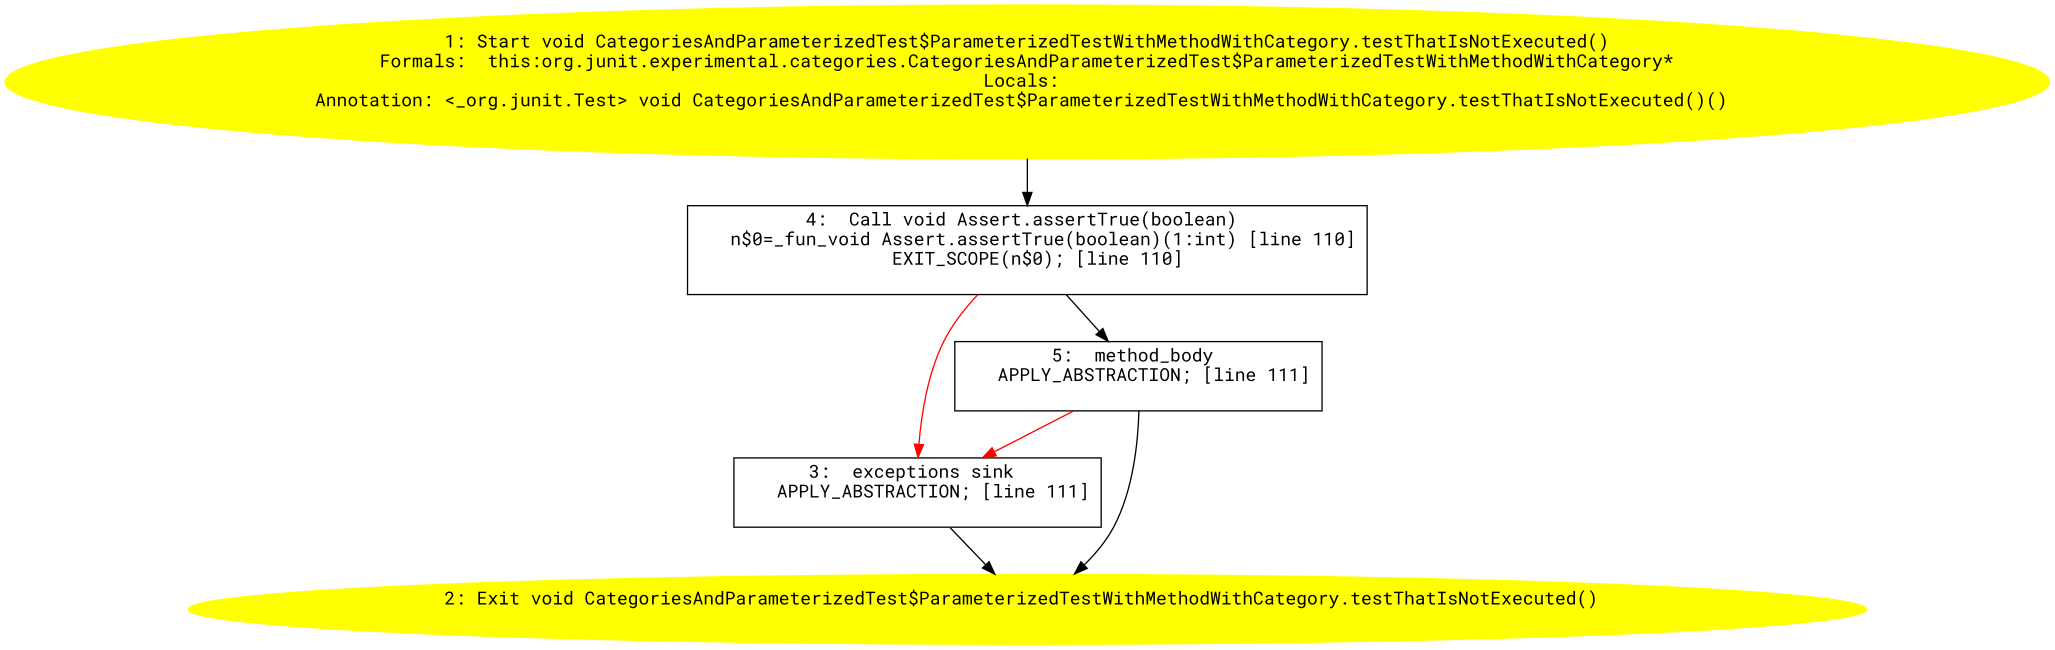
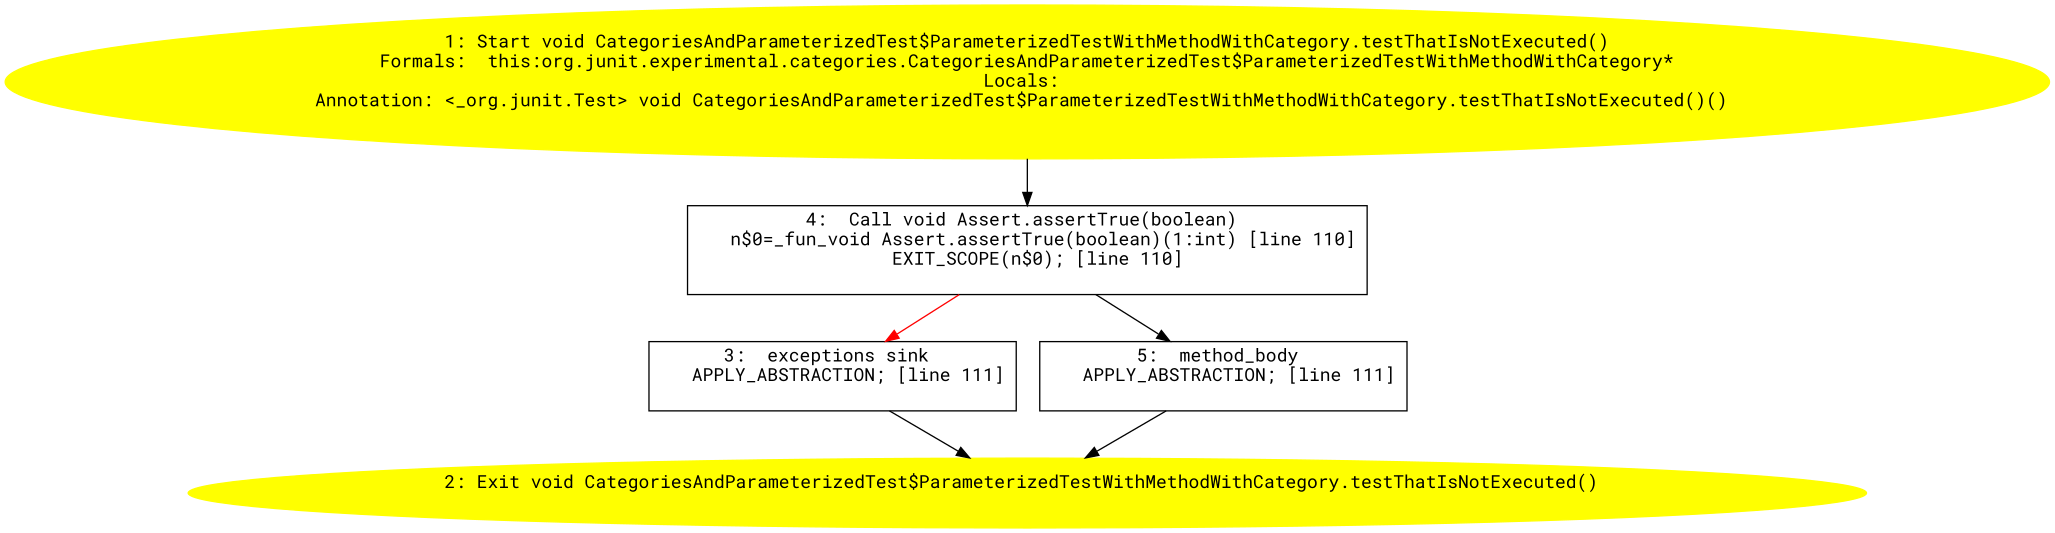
(1034, 431) -> none
